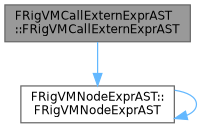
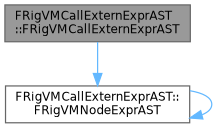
(98, 104) -> (98, 104)
